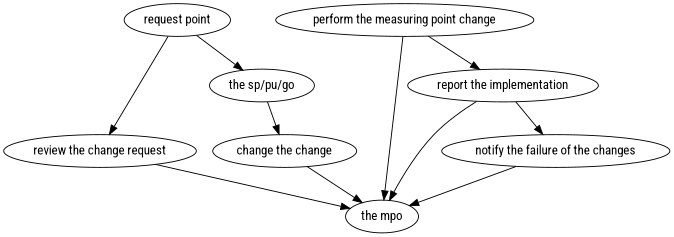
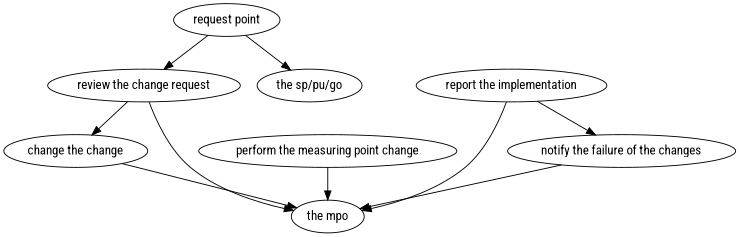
(450, 50) -> none
(272, 114) -> (113, 115)
